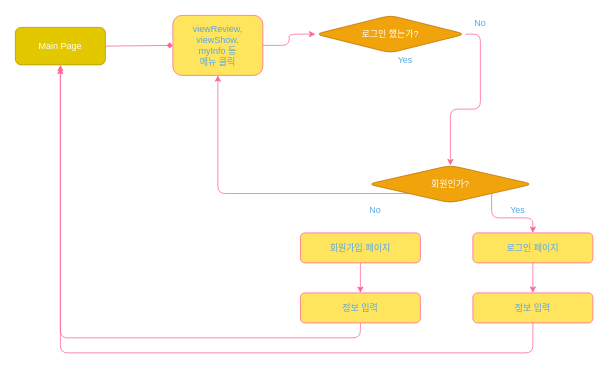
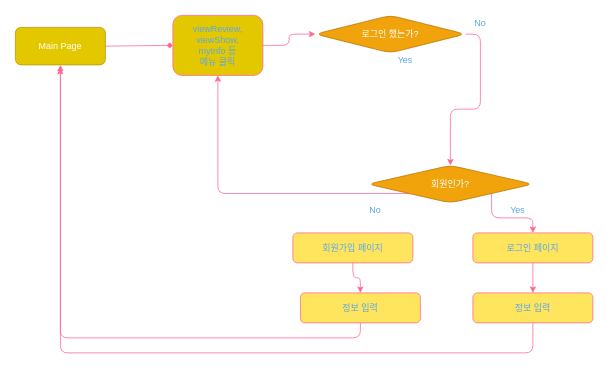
(218, 45) -> (218, 45)
(360, 248) -> (353, 248)
